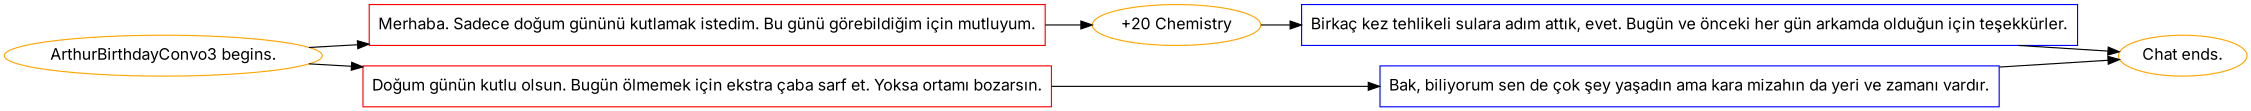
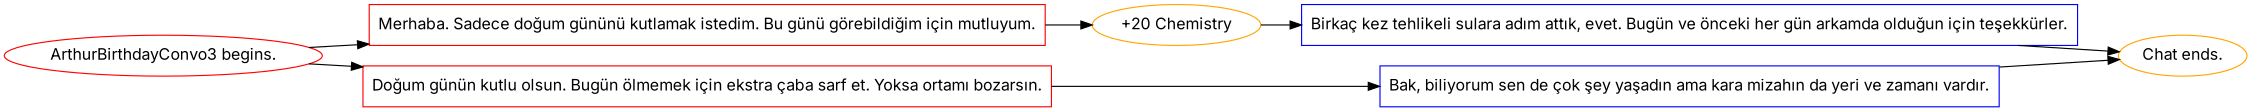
(163, 56) -> (163, 56)
